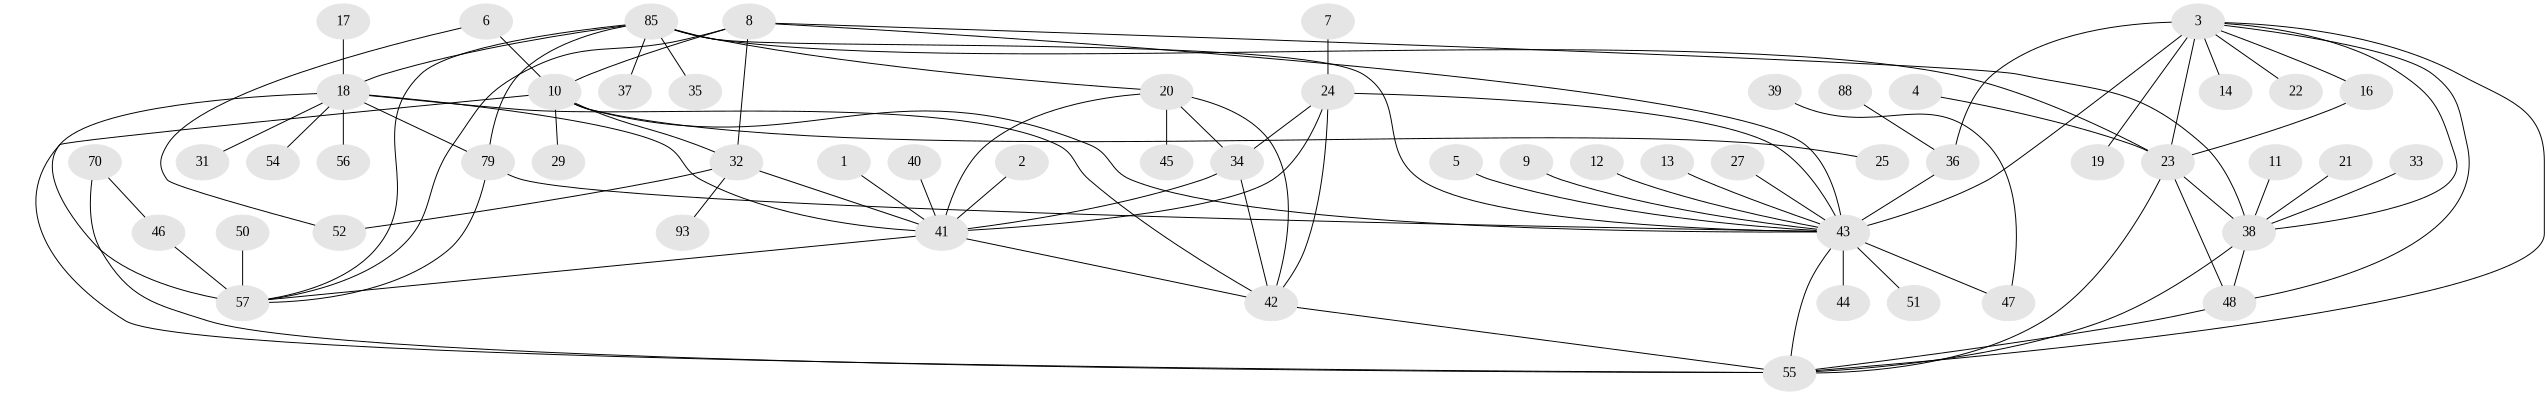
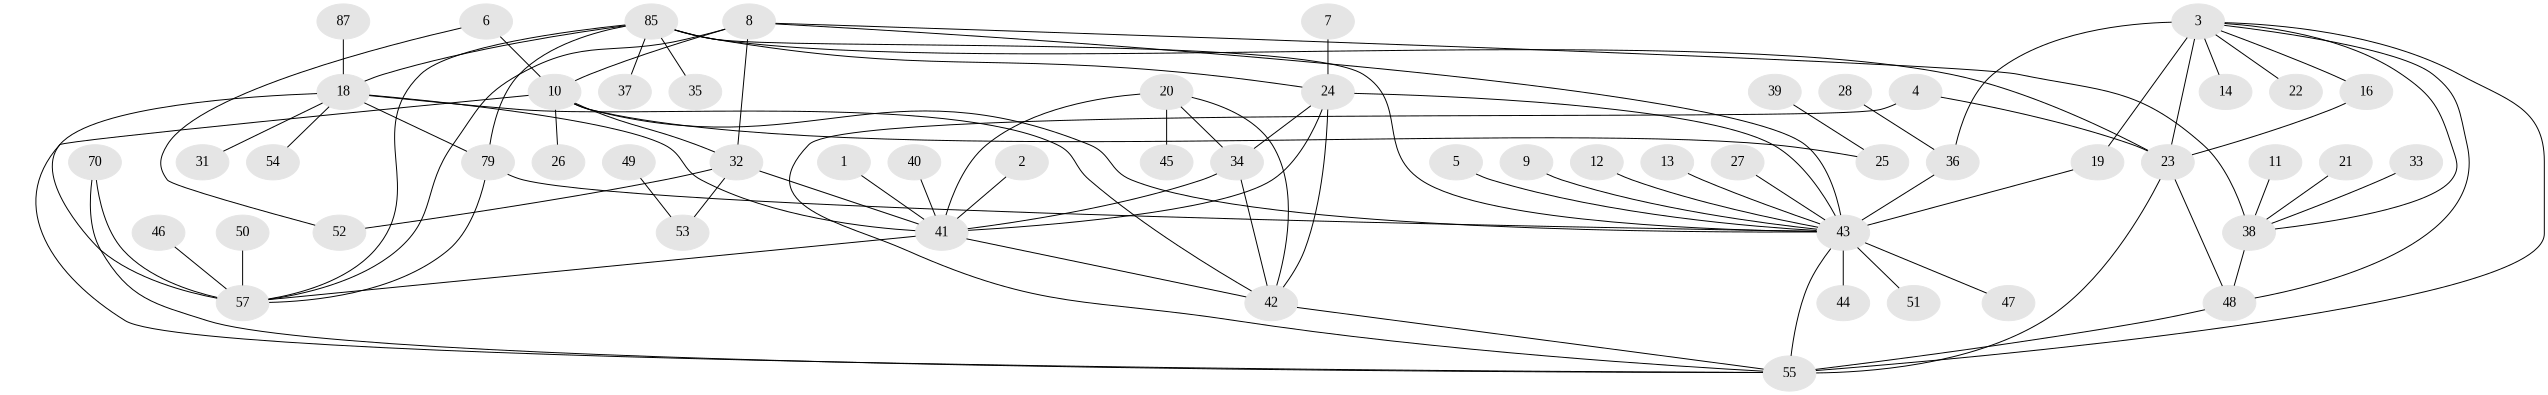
(343, 22) -> (343, 22)
(907, 68) -> (988, 63)
(1845, 92) -> (1845, 92)
(1973, 132) -> (1829, 127)
(2034, 148) -> (1970, 198)
(343, 162) -> none
(558, 162) -> (558, 162)
none -> (629, 162)
(127, 198) -> (134, 261)
(2209, 198) -> none
(683, 233) -> (683, 233)
(2098, 323) -> (880, 130)
